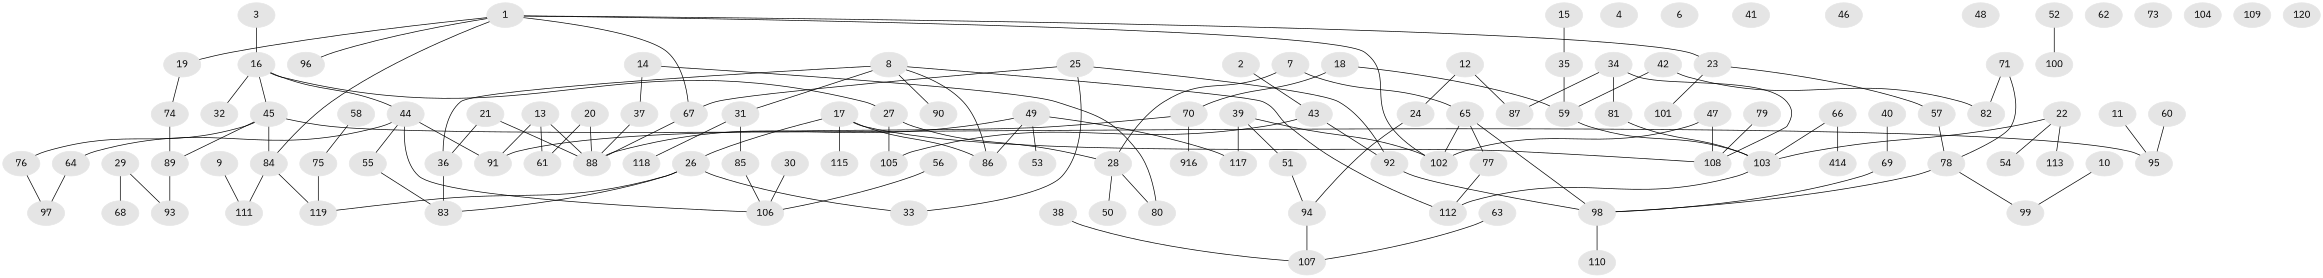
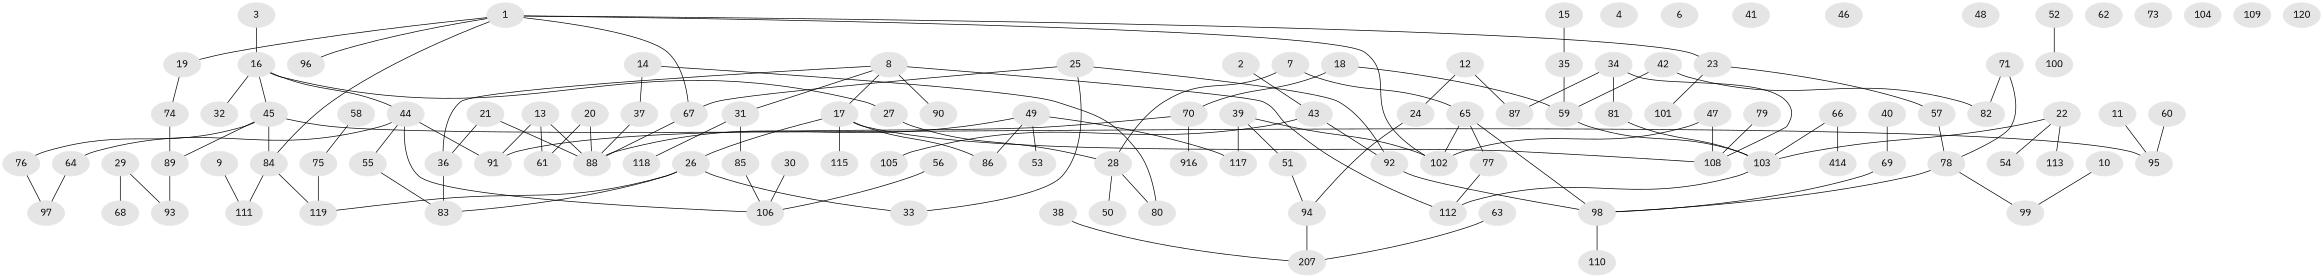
(959, 98) -> (864, 89)
(889, 139) -> none
(1307, 263) -> (1307, 263)
